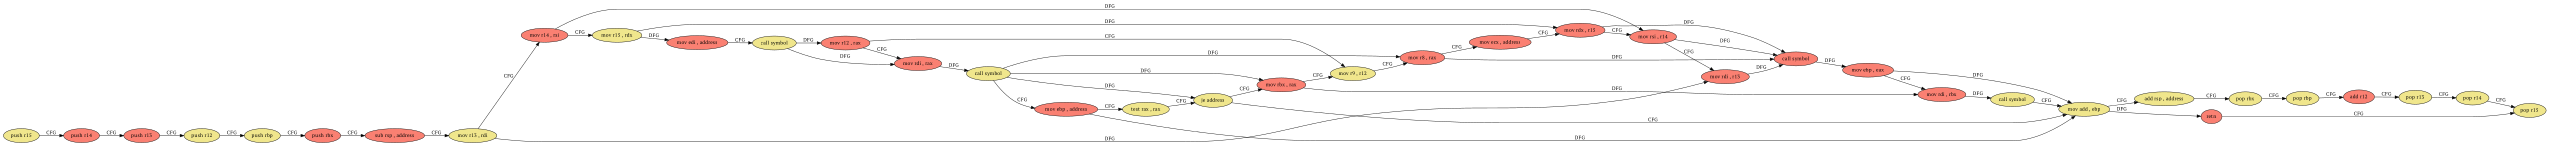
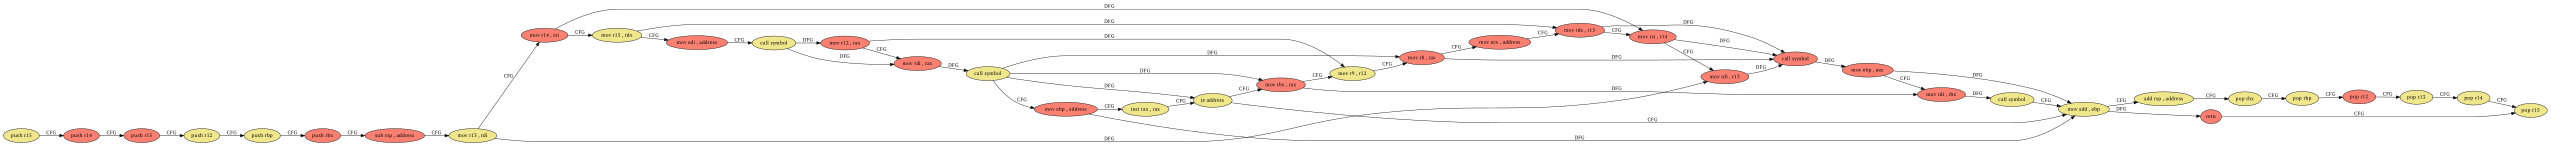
(654, 35) -> (654, 35)
(1110, 36) -> (1110, 36)
(2359, 97) -> (2359, 97)
